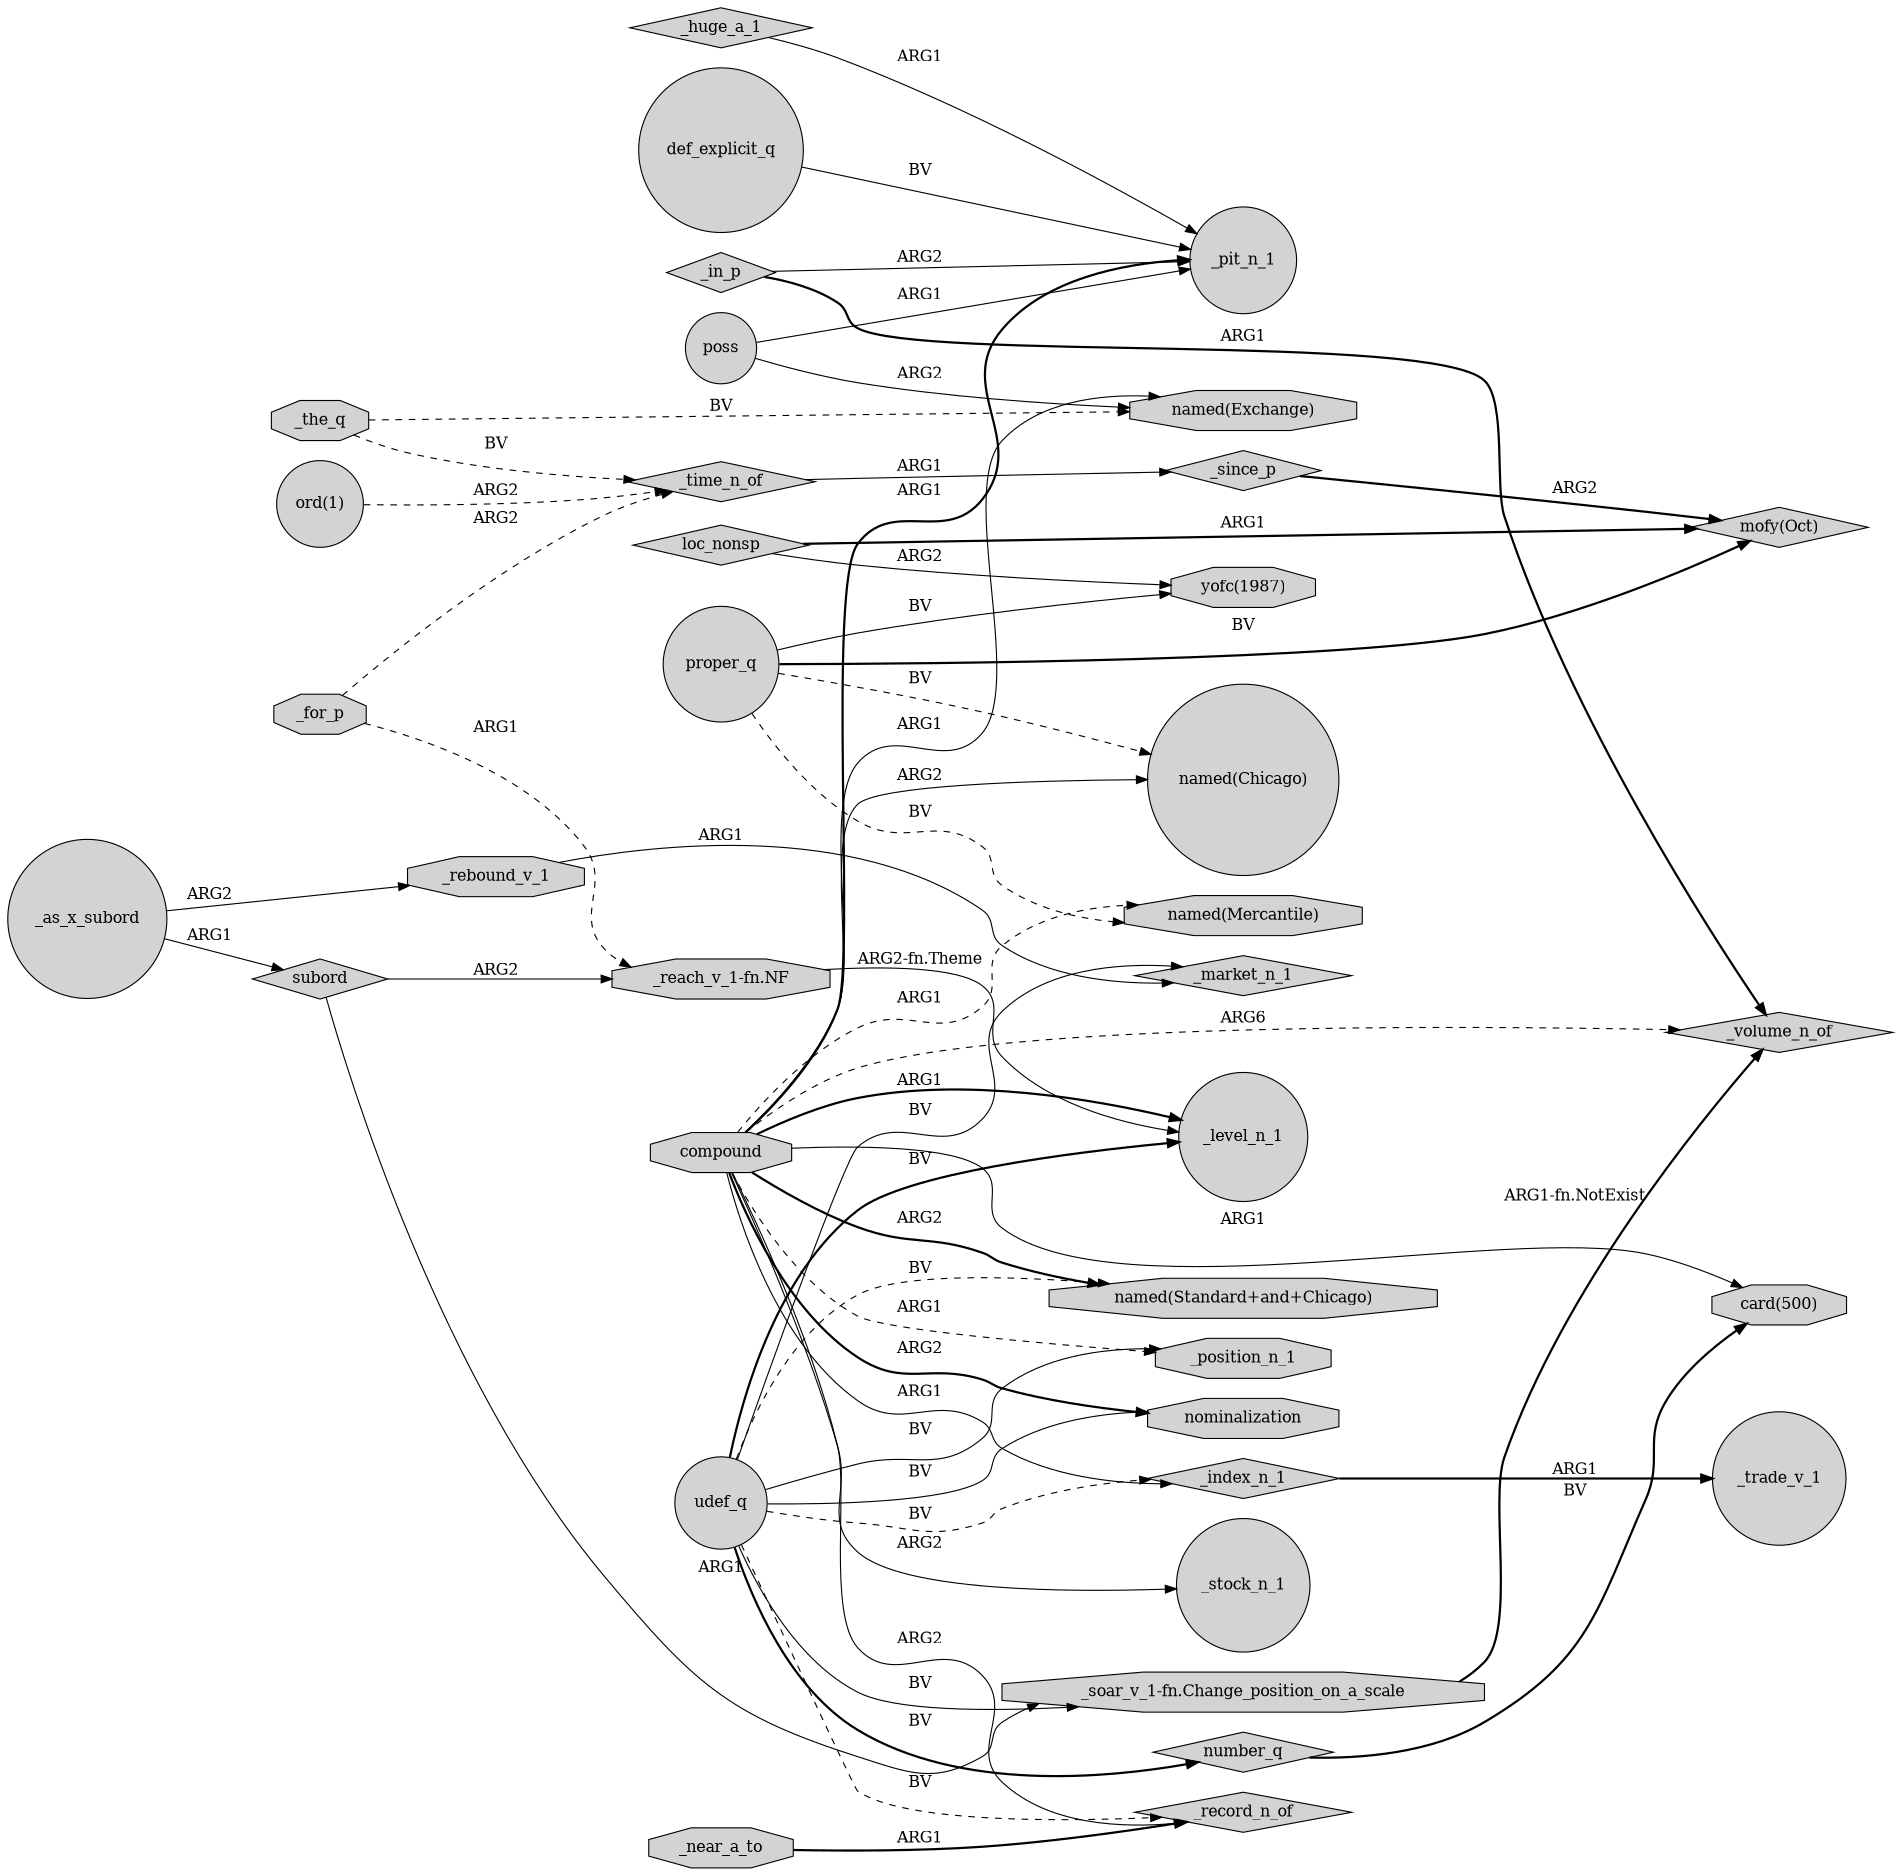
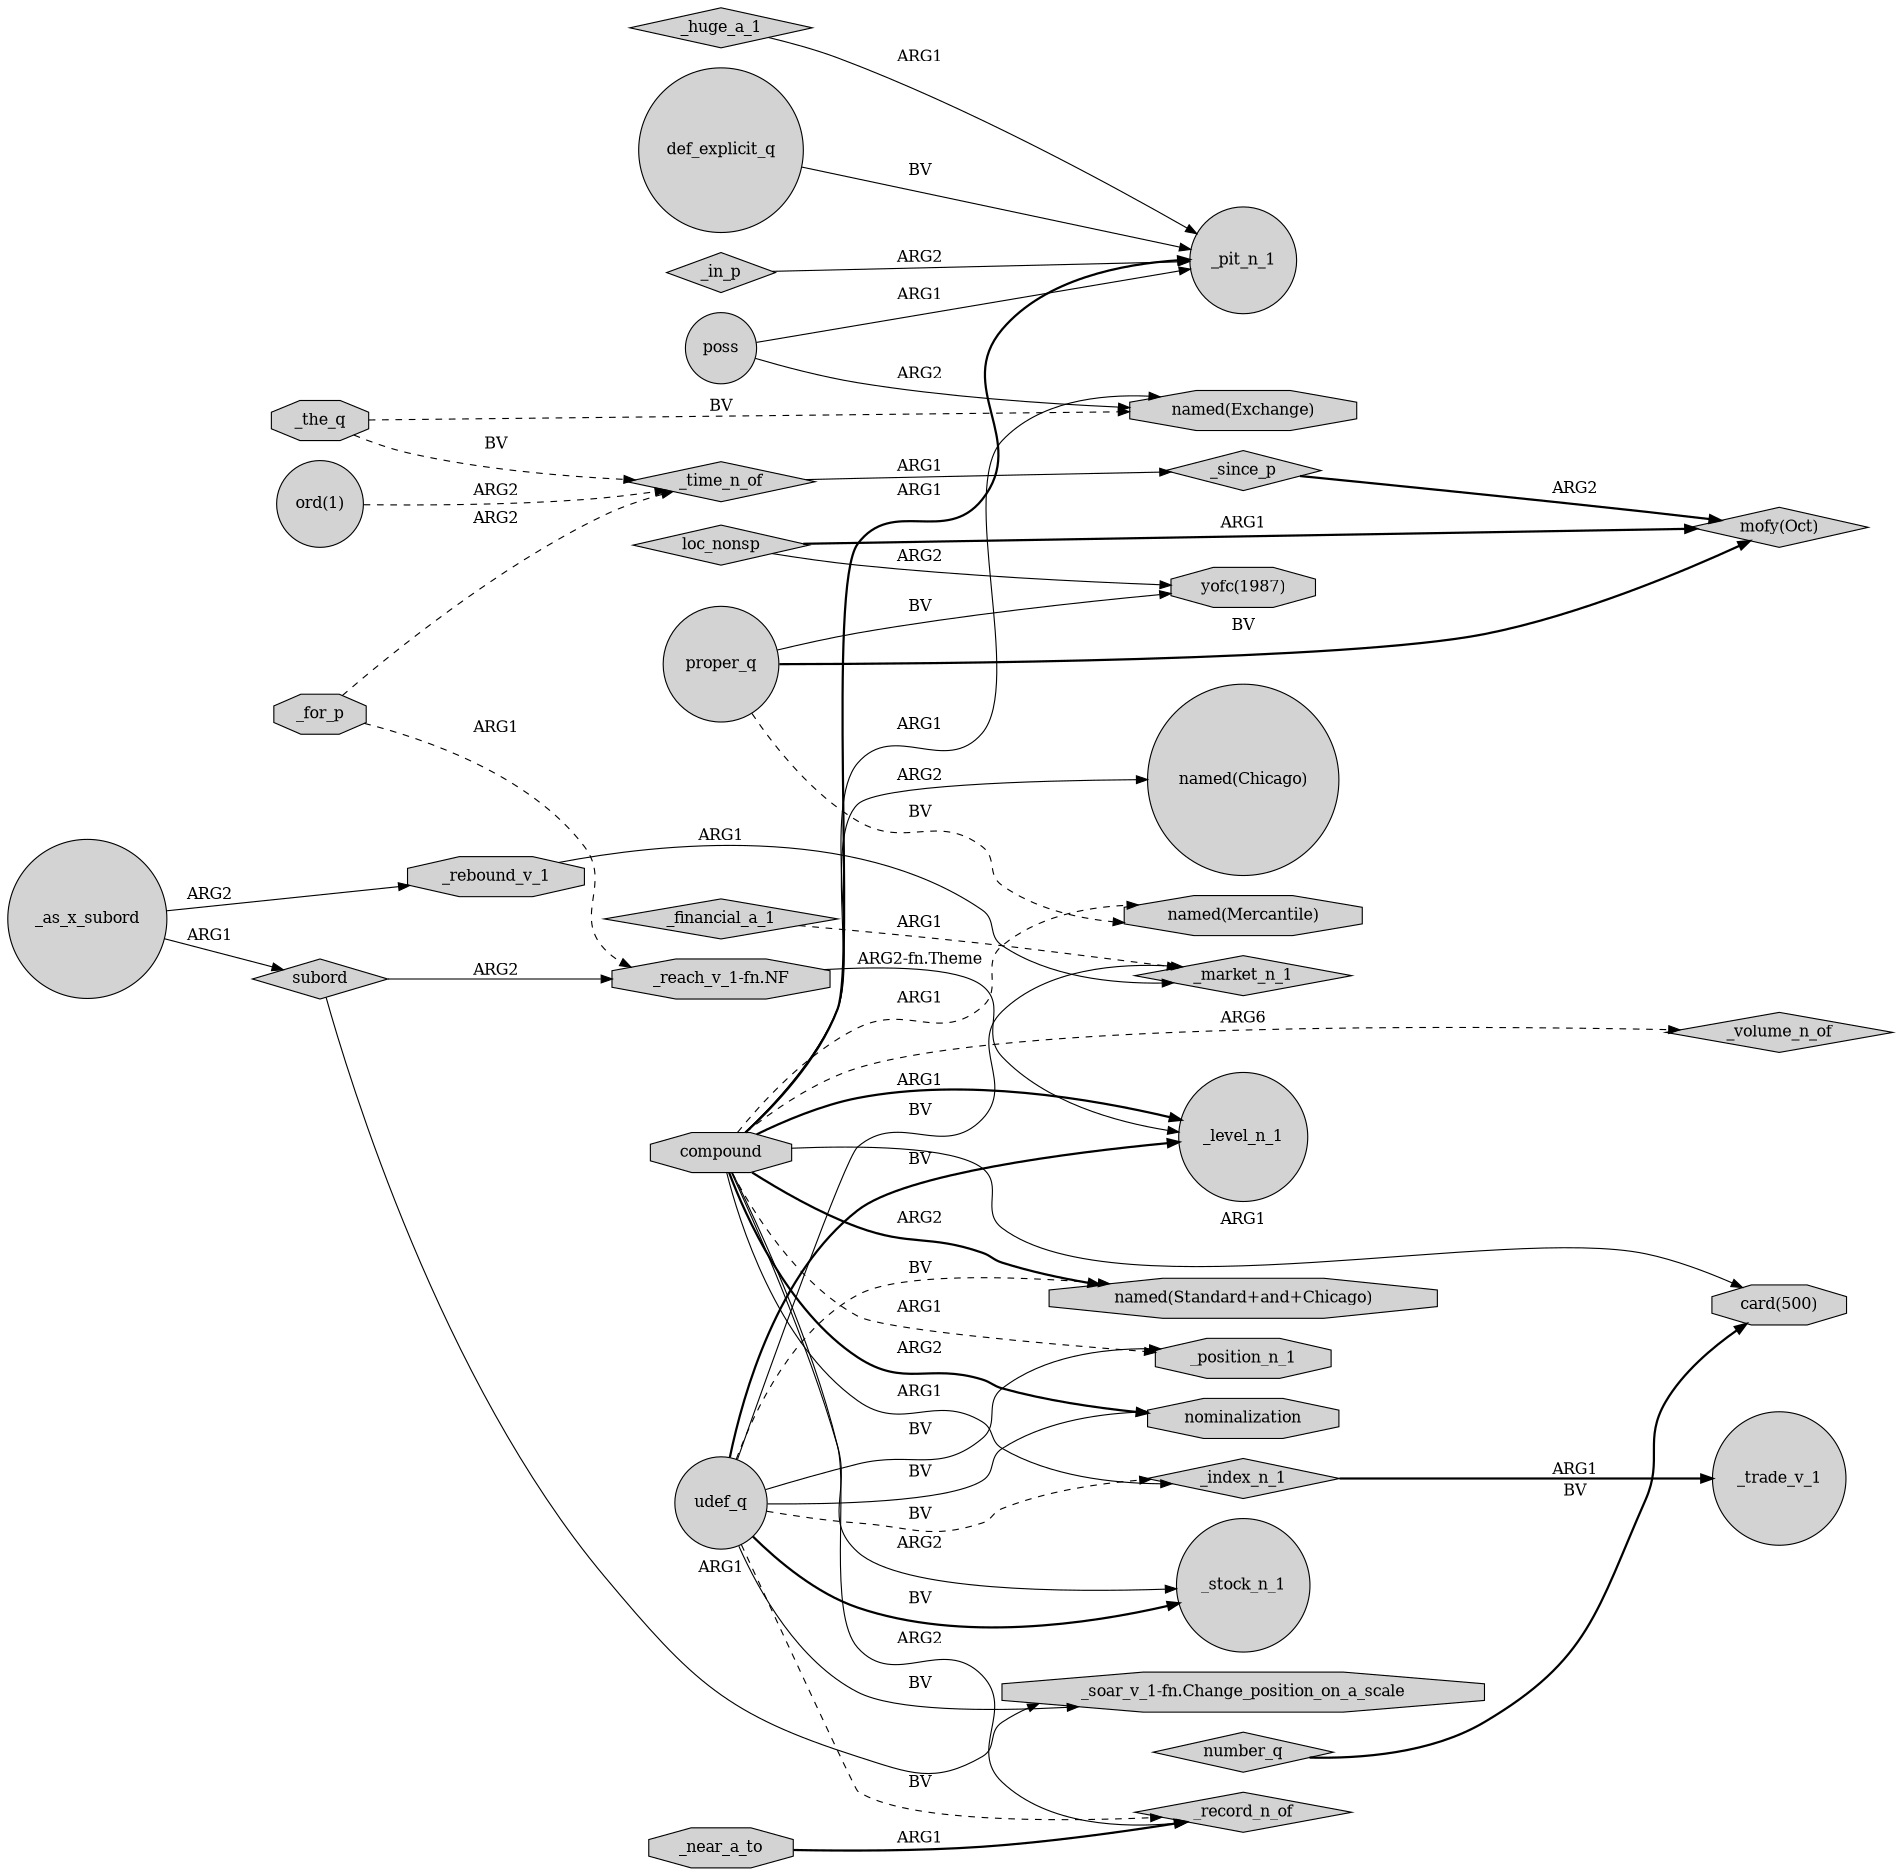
(1460, 372) -> none
(960, 707) -> none
none -> (721, 919)
(1552, 1351) -> none
(909, 1753) -> (949, 1625)
